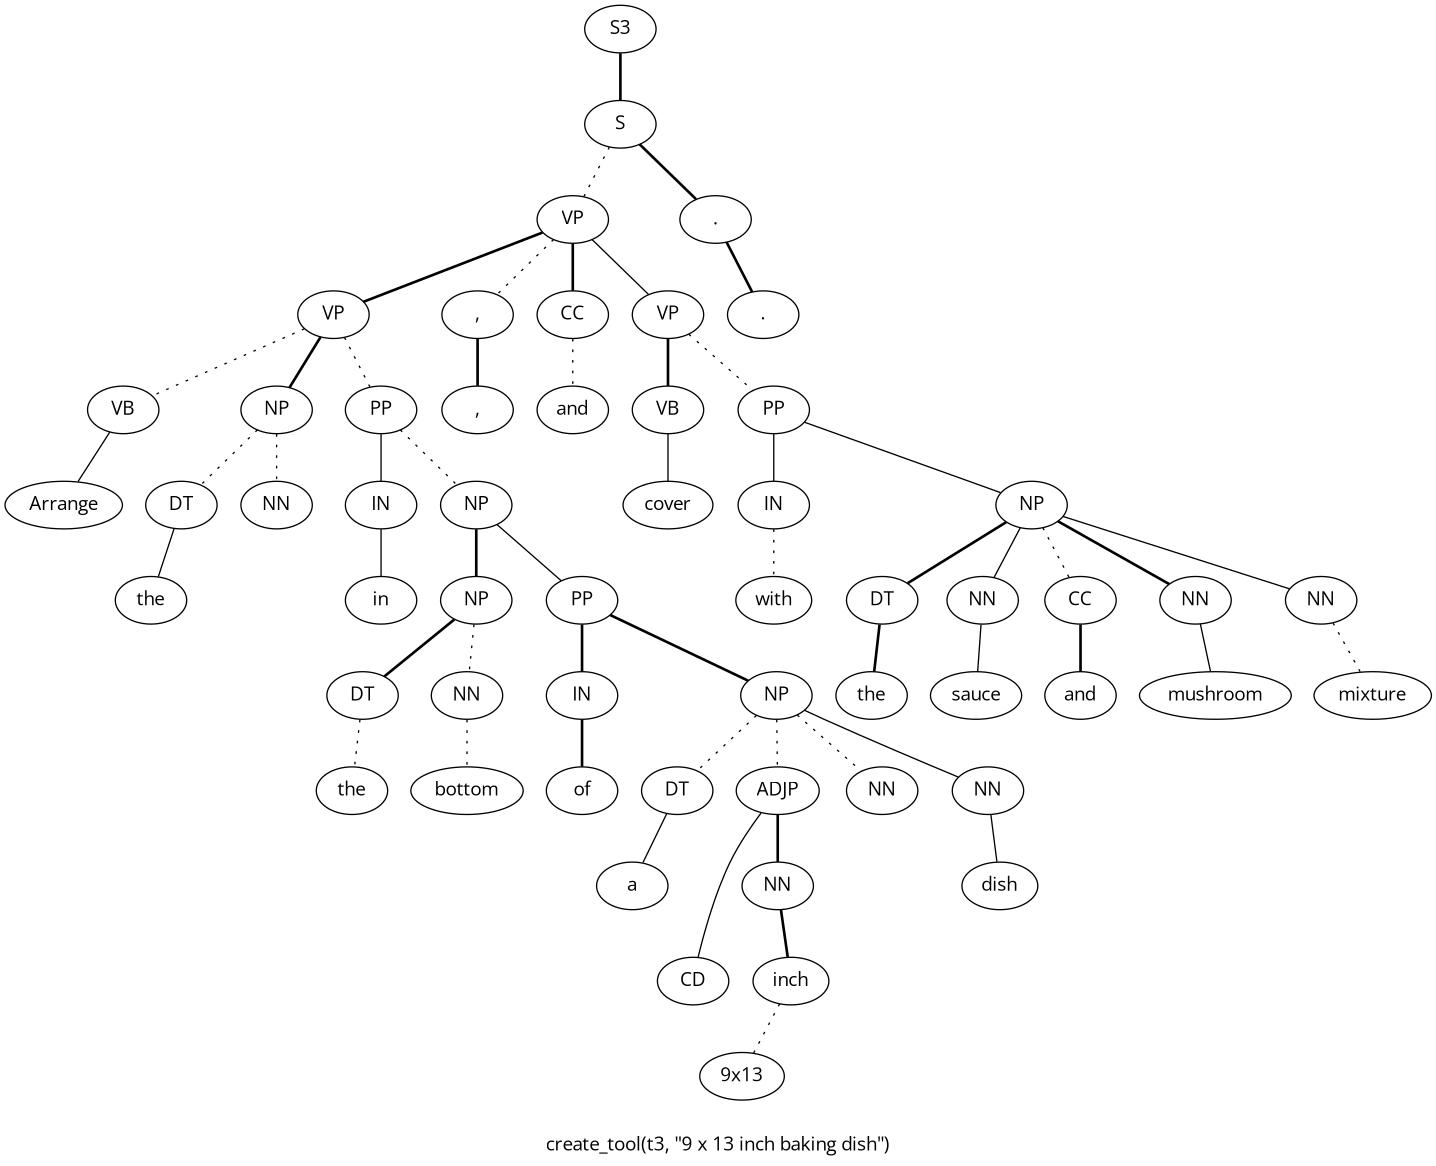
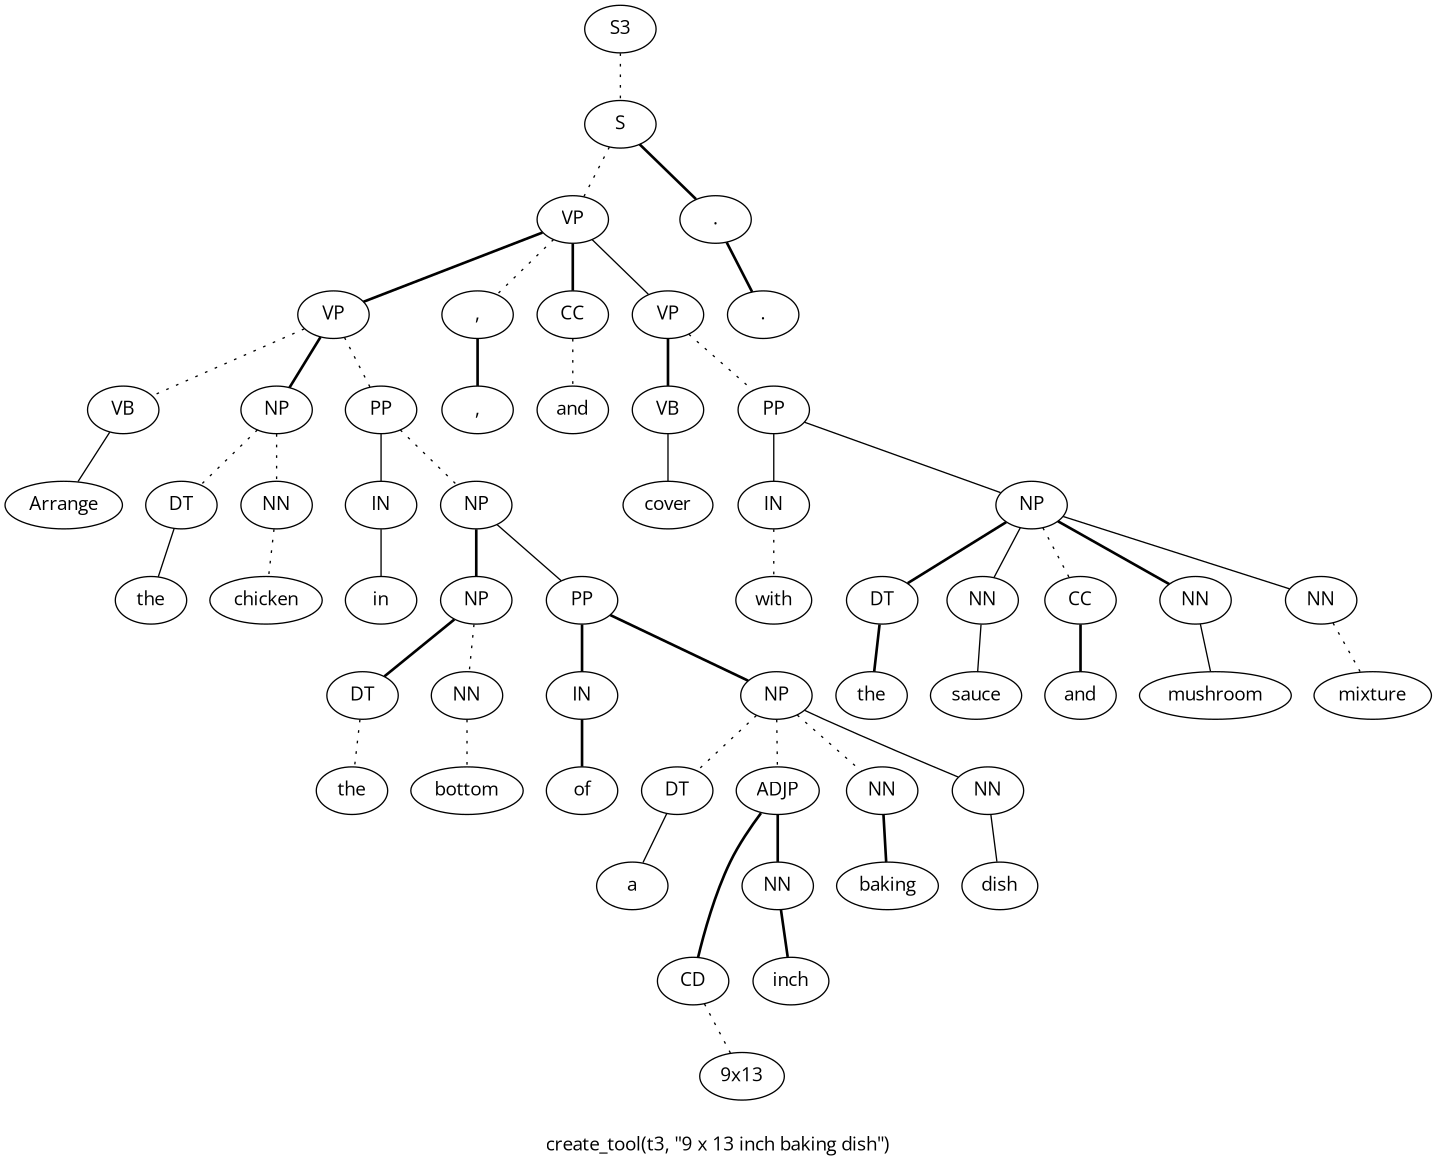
(620, 77) -> (620, 77)
none -> (266, 600)
(722, 882) -> (722, 882)
none -> (887, 886)
(767, 1028) -> (717, 1028)
